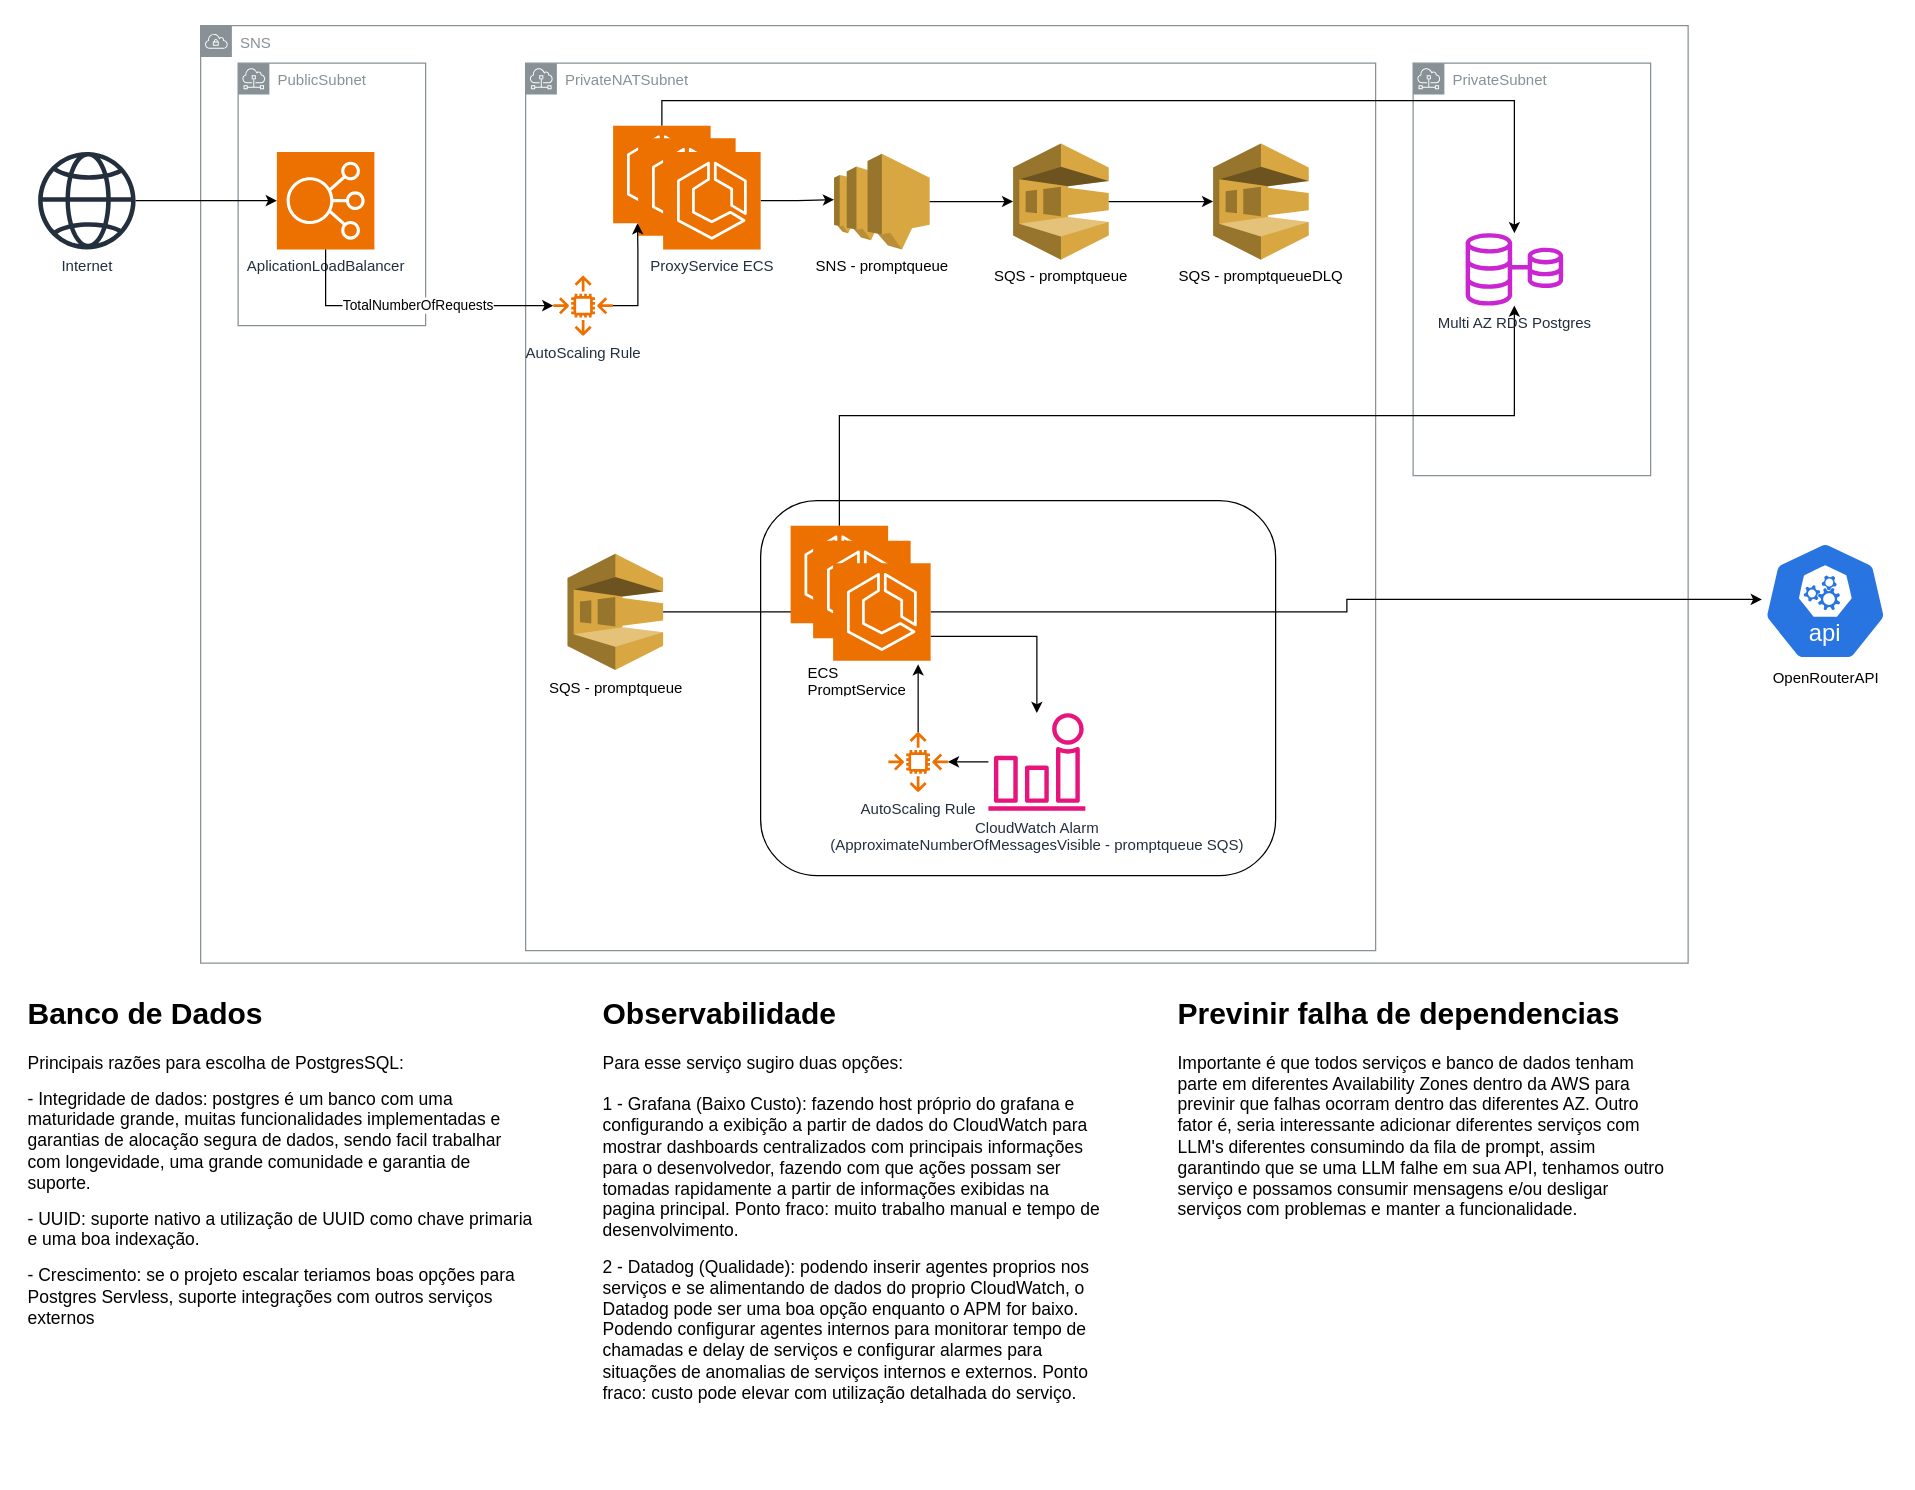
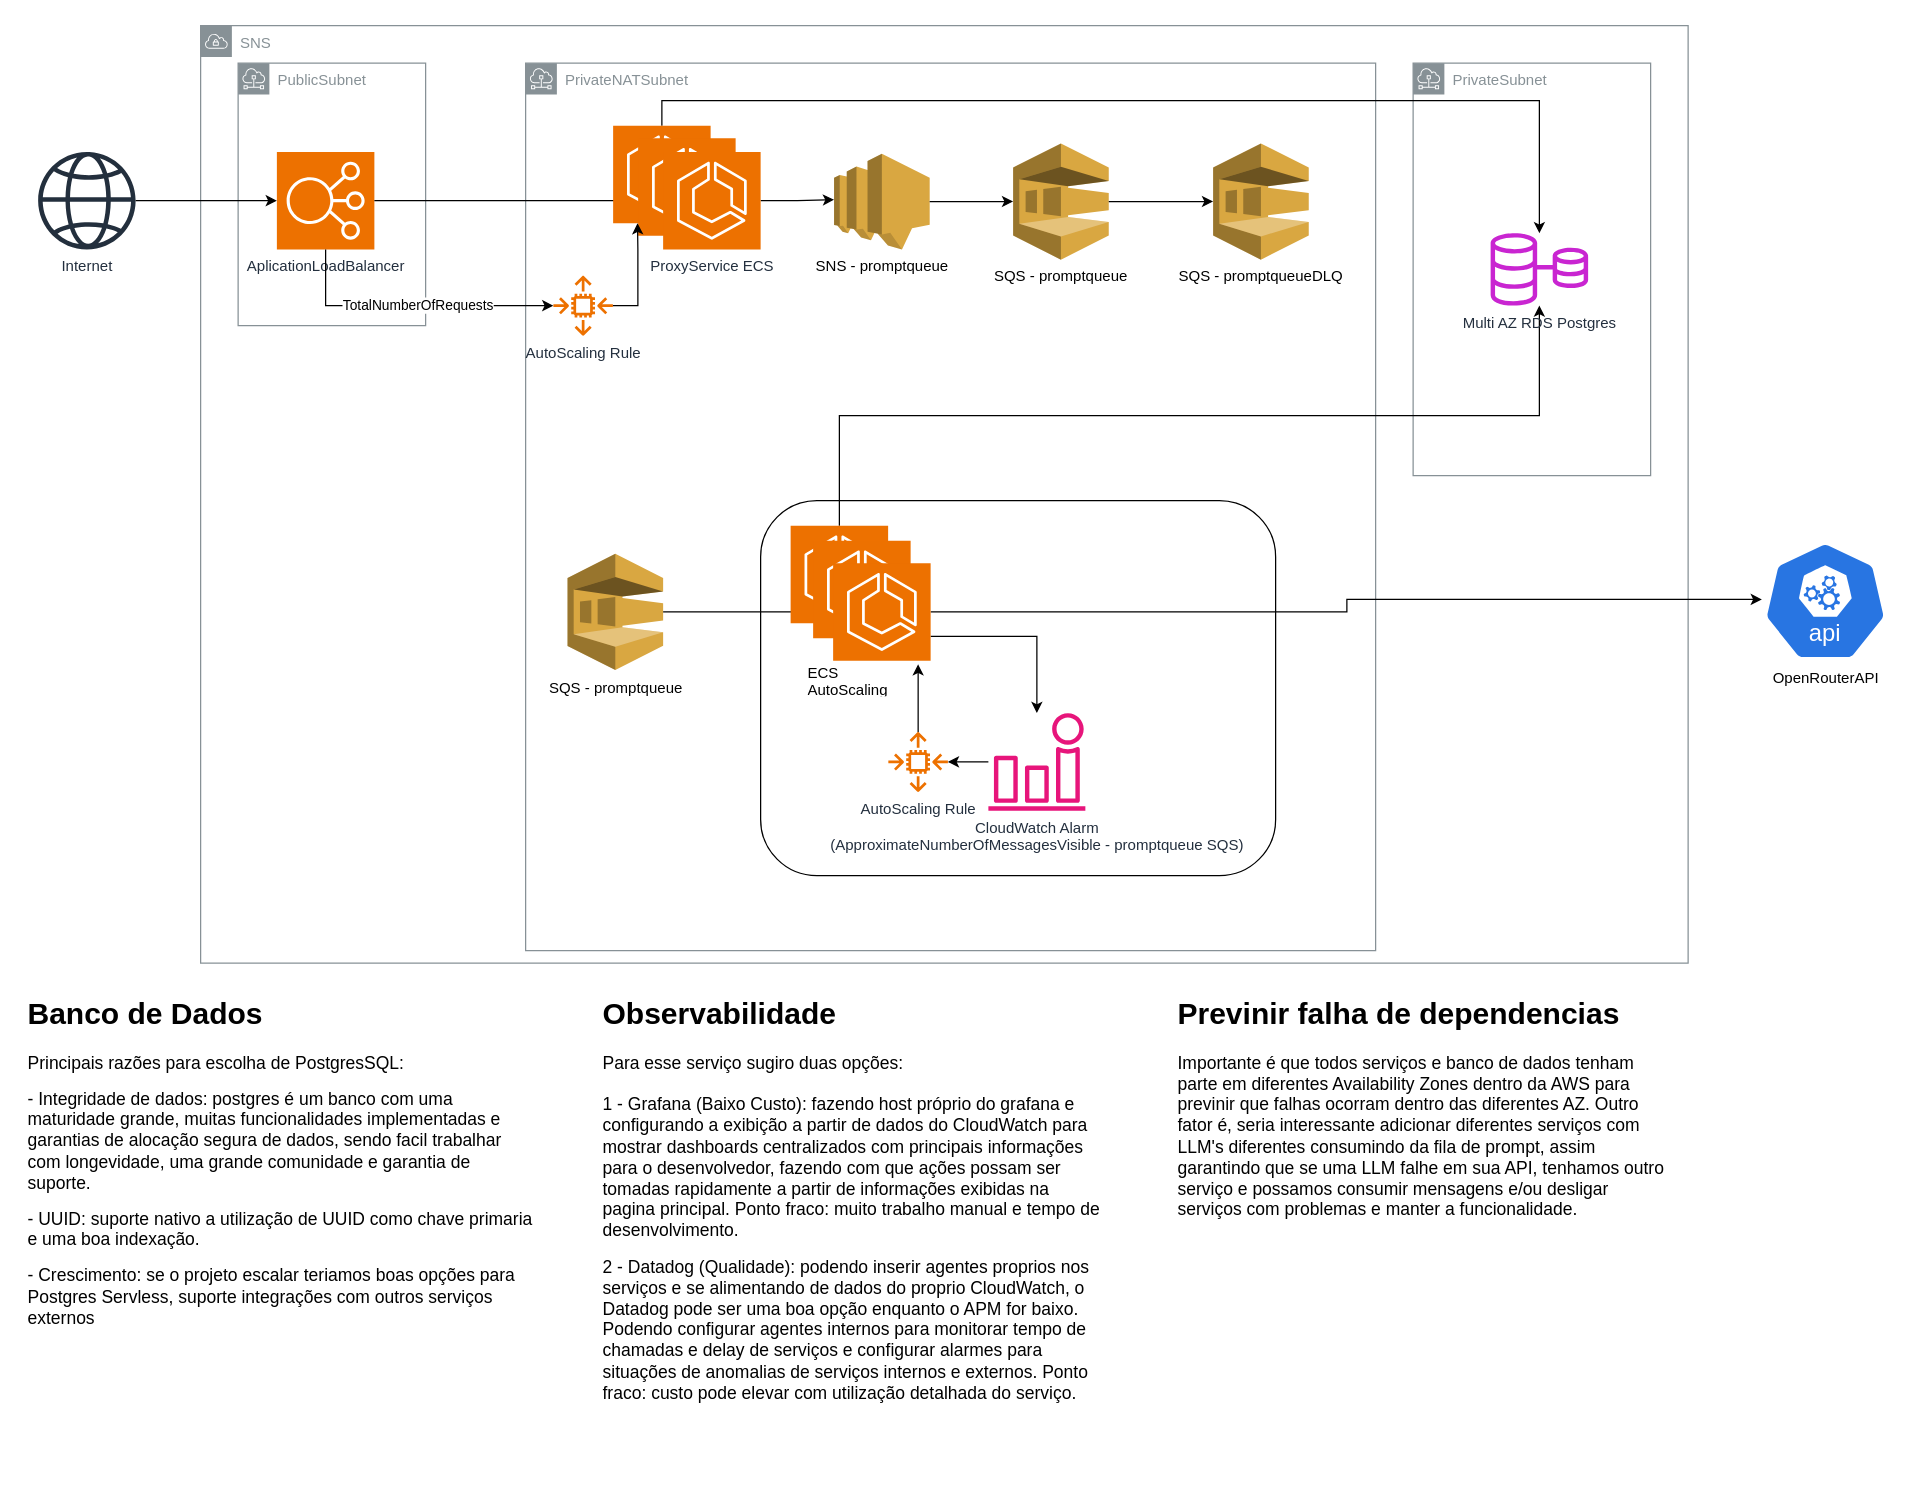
none -> (494, 201)
(1514, 269) -> (1539, 269)
(857, 679) -> (857, 679)
